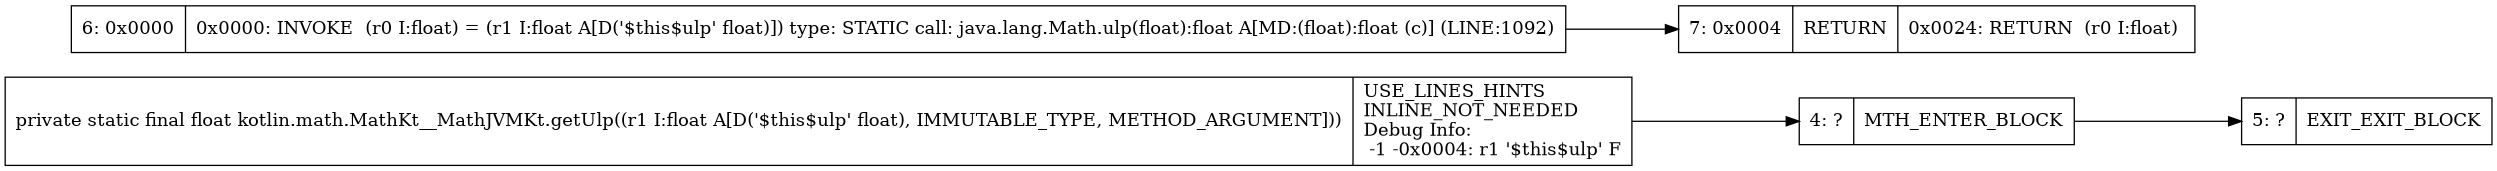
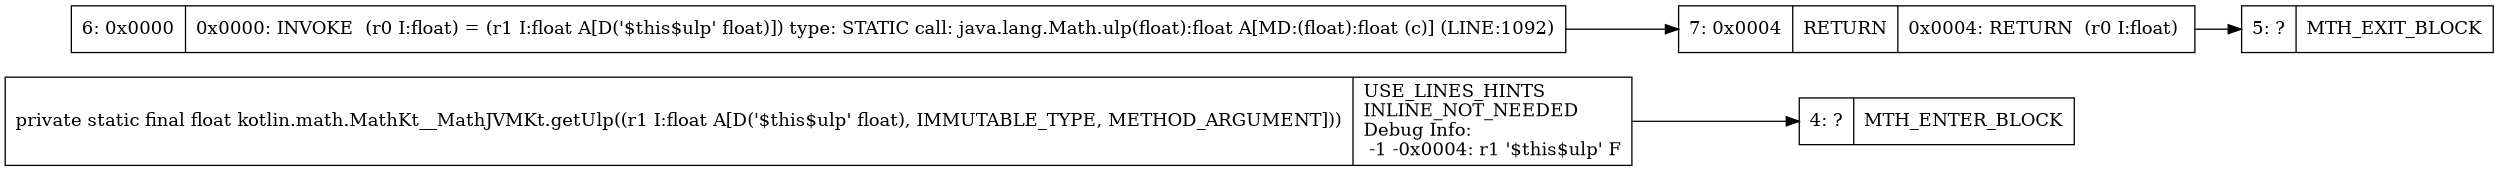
(2046, 29) -> (2046, 29)
(2152, 121) -> (2212, 29)
(2394, 121) -> (2395, 29)
